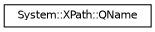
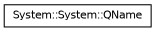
(78, 16) -> (78, 16)
